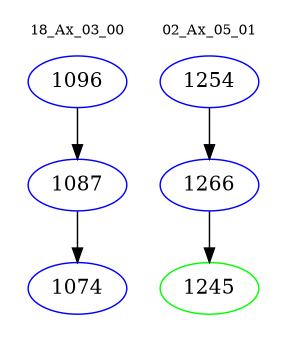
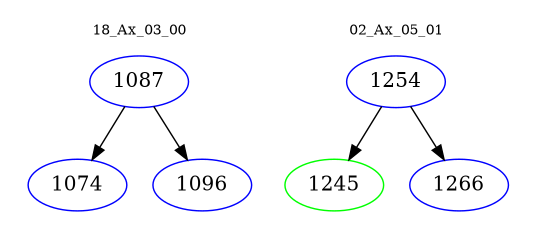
(77, 126) -> (167, 127)
(209, 230) -> (369, 127)
